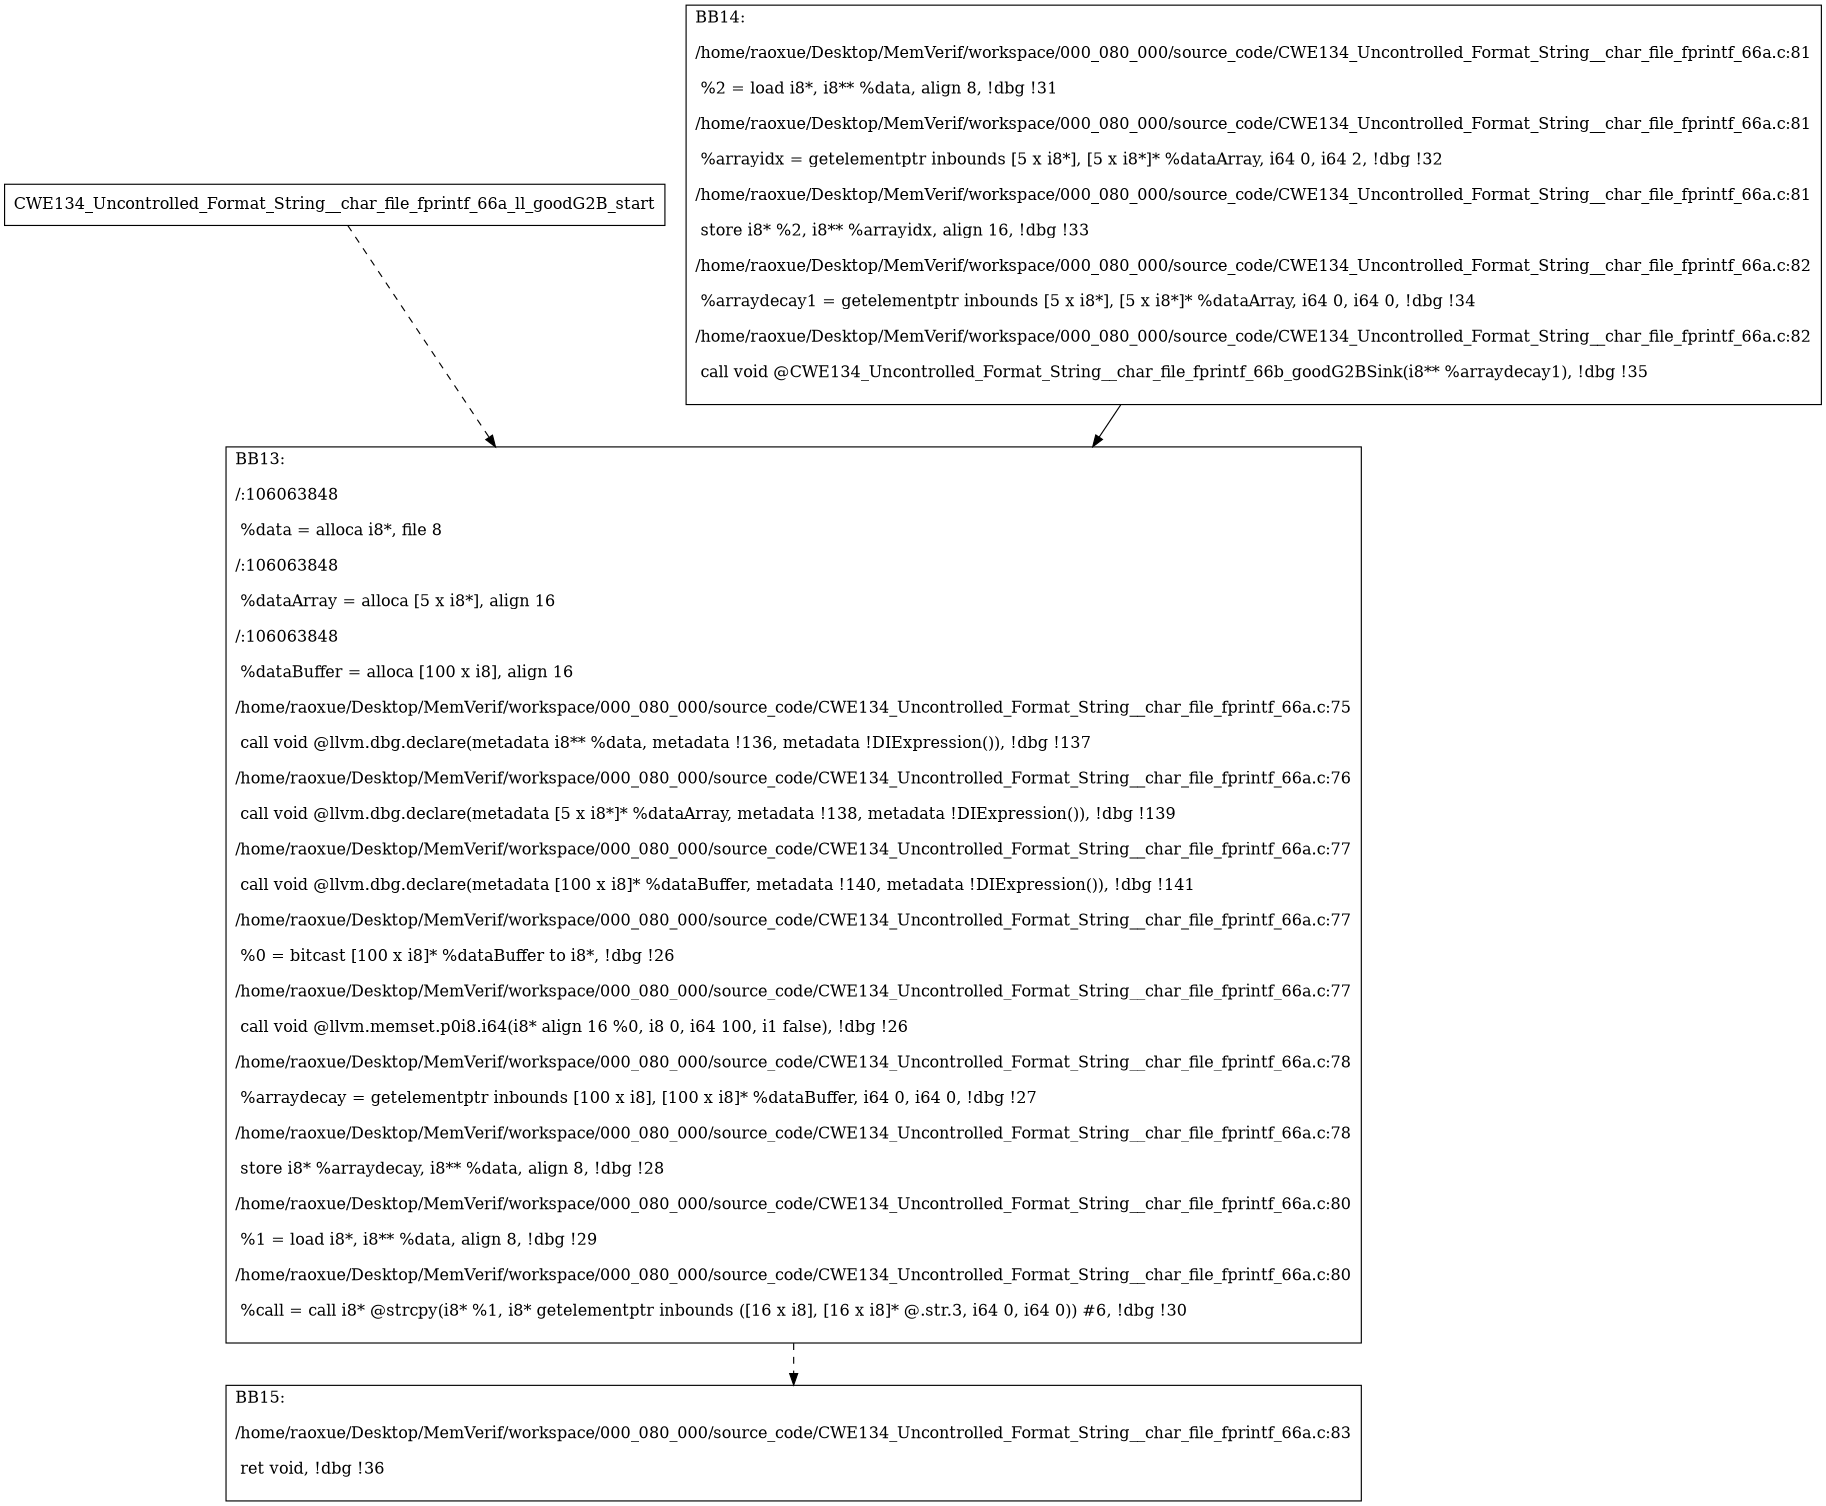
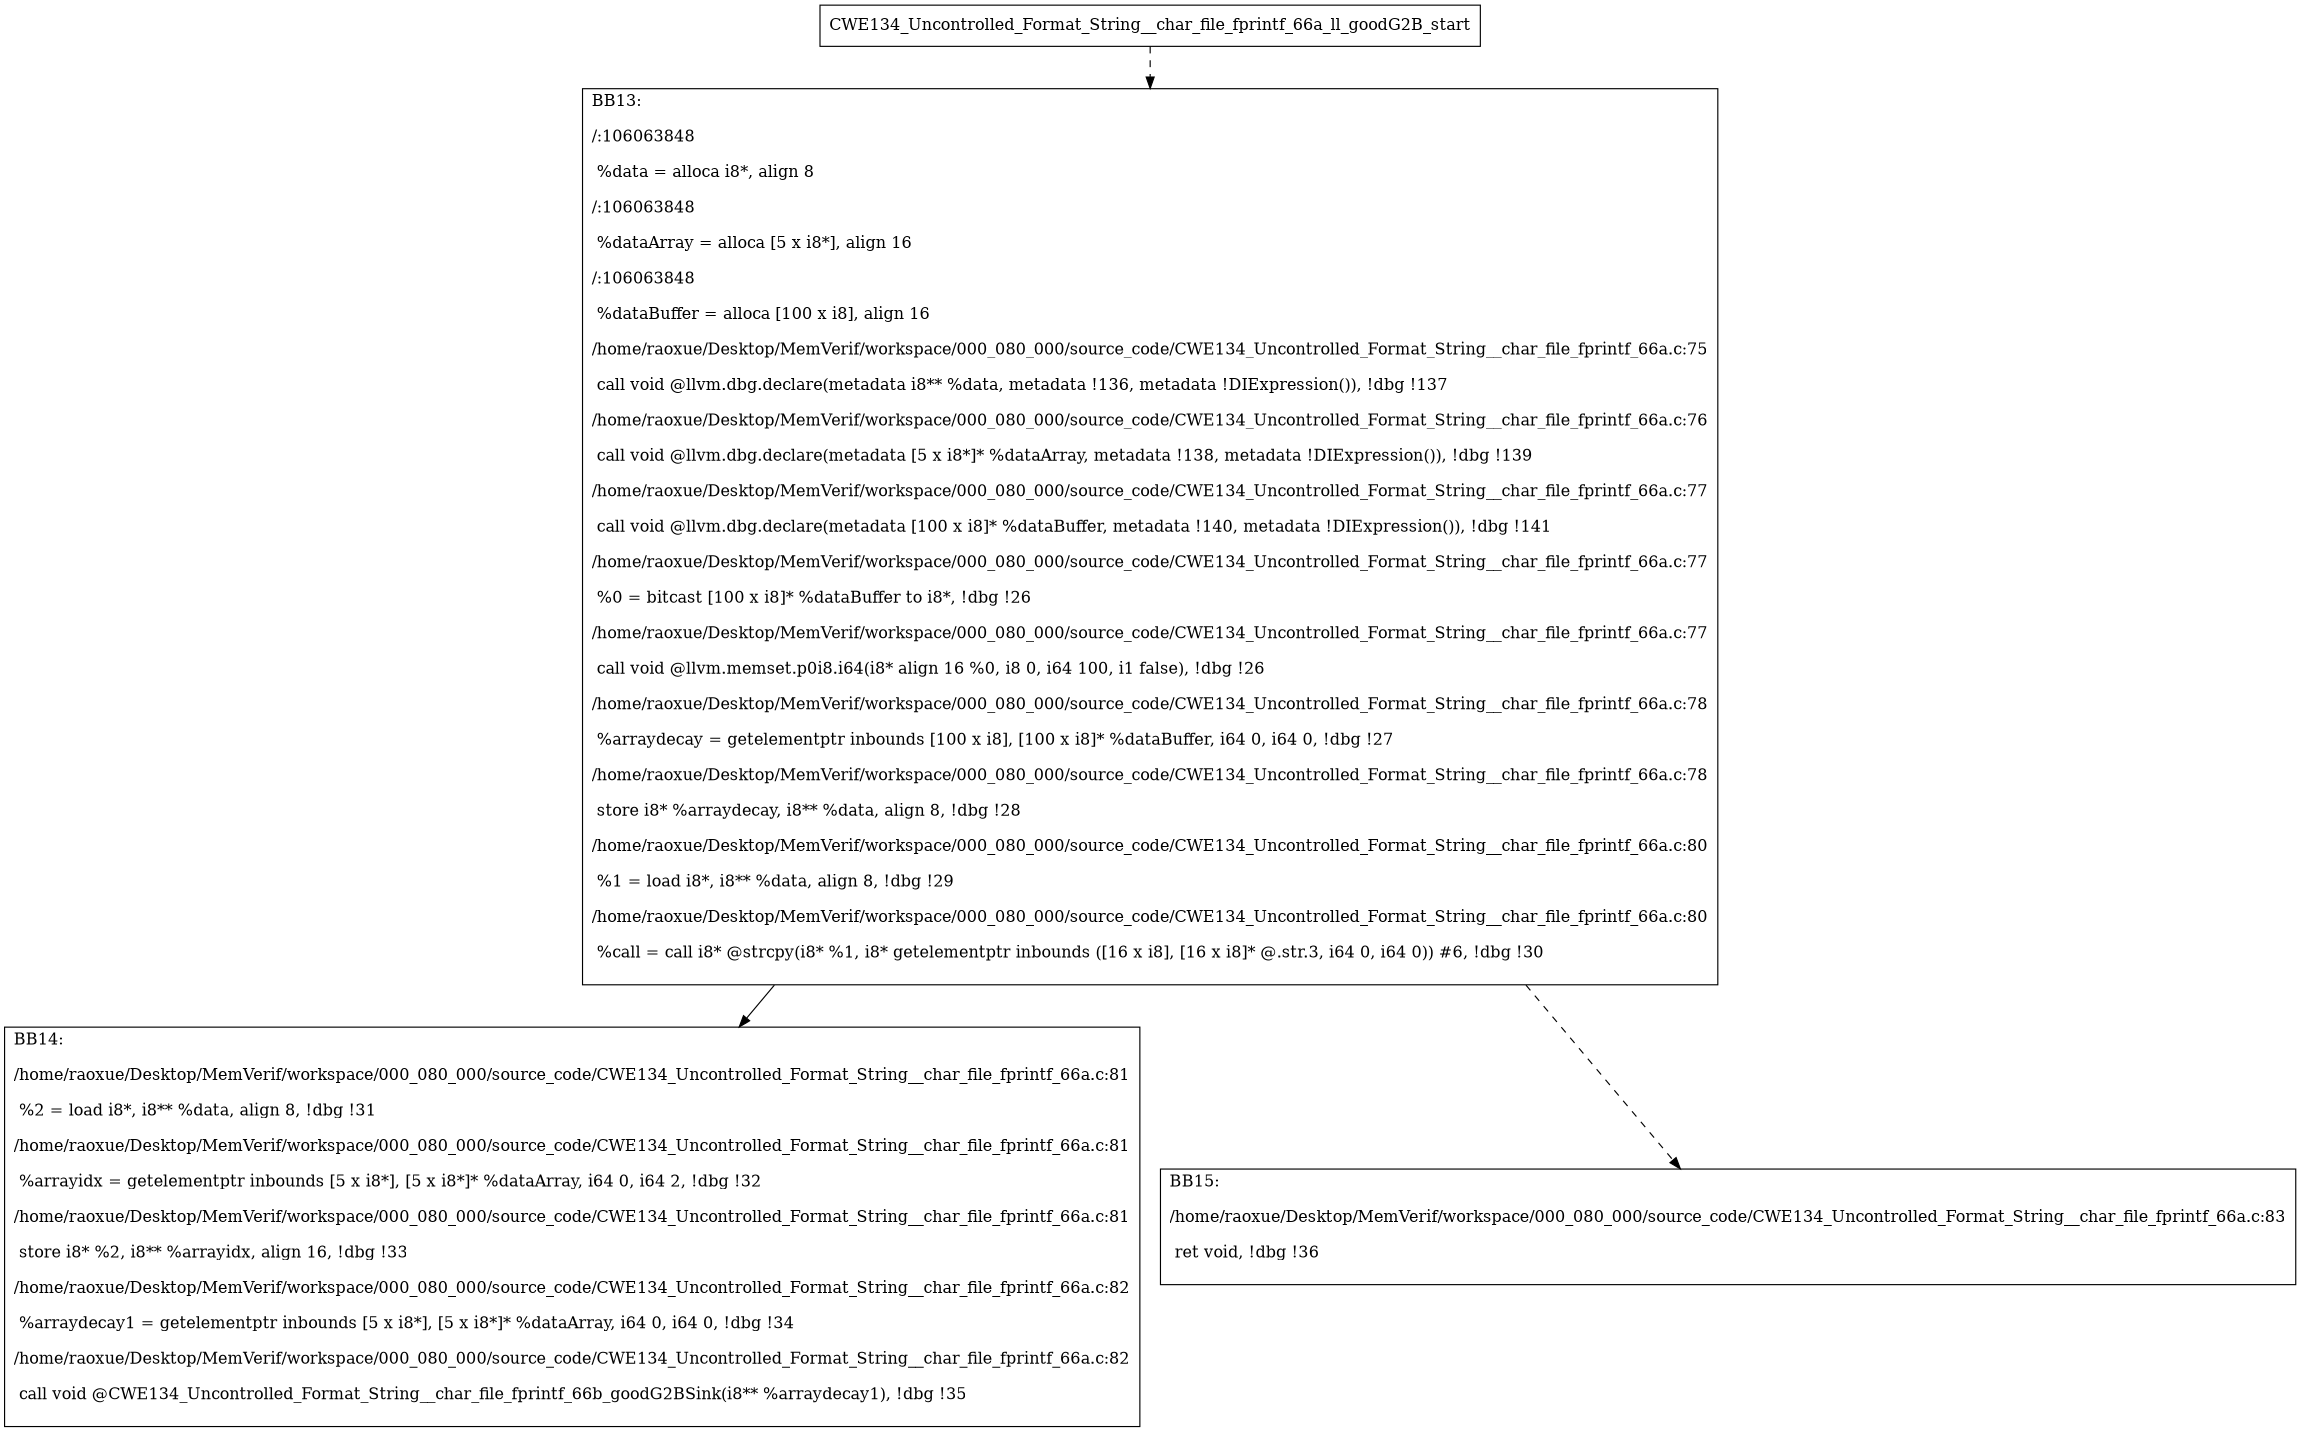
(1110, 421) -> (761, 1002)
(339, 530) -> (703, 172)
